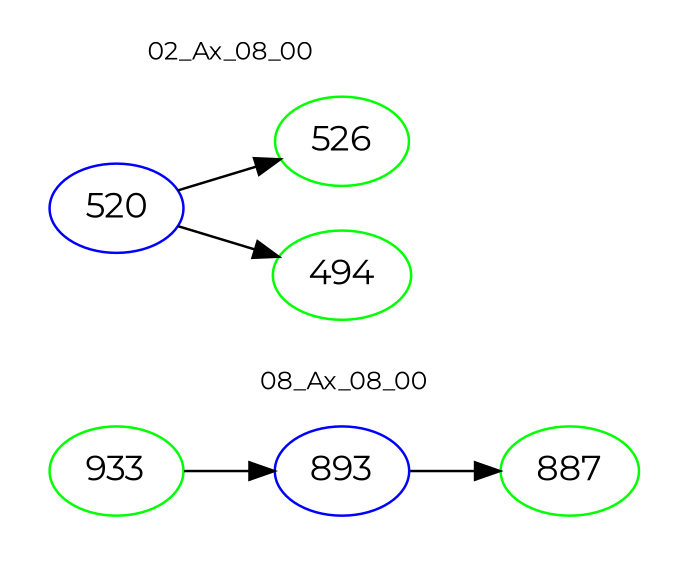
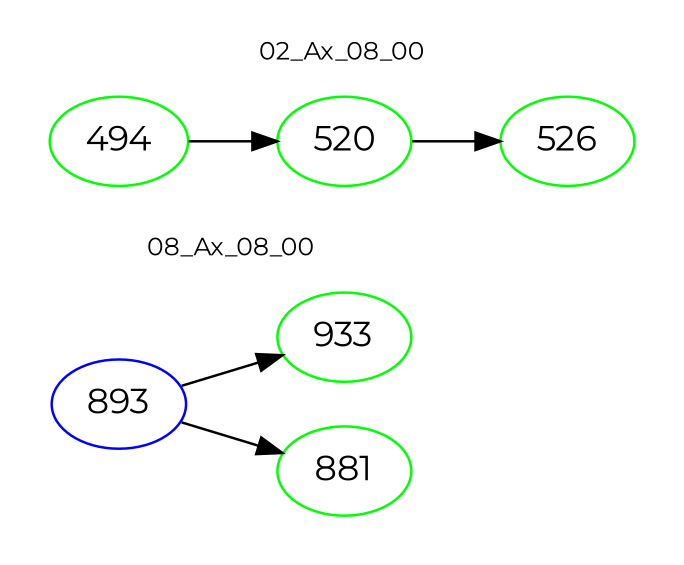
(117, 208) -> (344, 141)
(217, 238) -> (220, 141)
(217, 471) -> (220, 374)
(570, 471) -> (344, 471)
